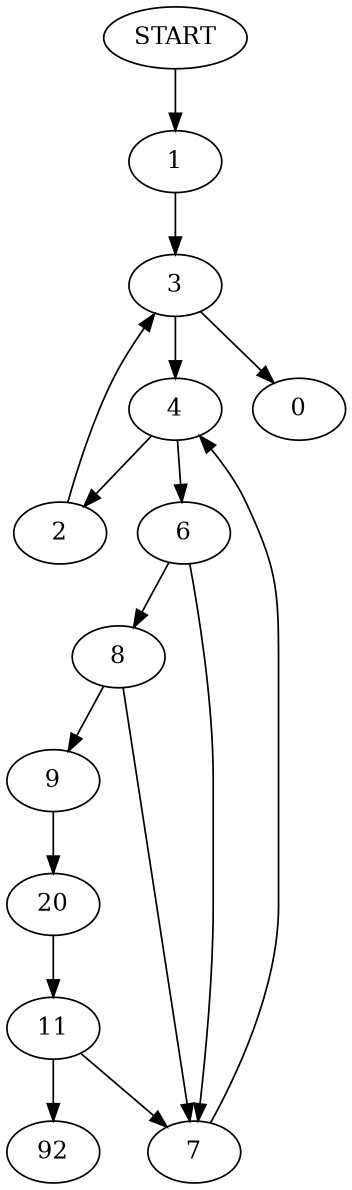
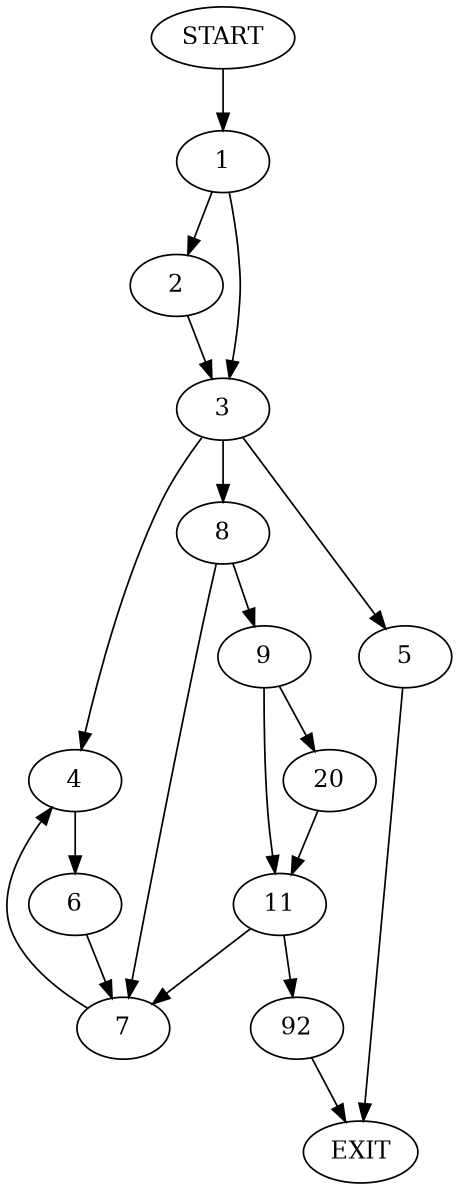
(299, 409) -> (405, 657)
(124, 465) -> (203, 215)
(155, 587) -> (223, 463)
none -> (266, 772)
none -> (361, 1152)
